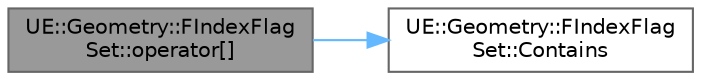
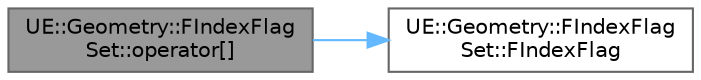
(541, 40) -> (541, 40)
